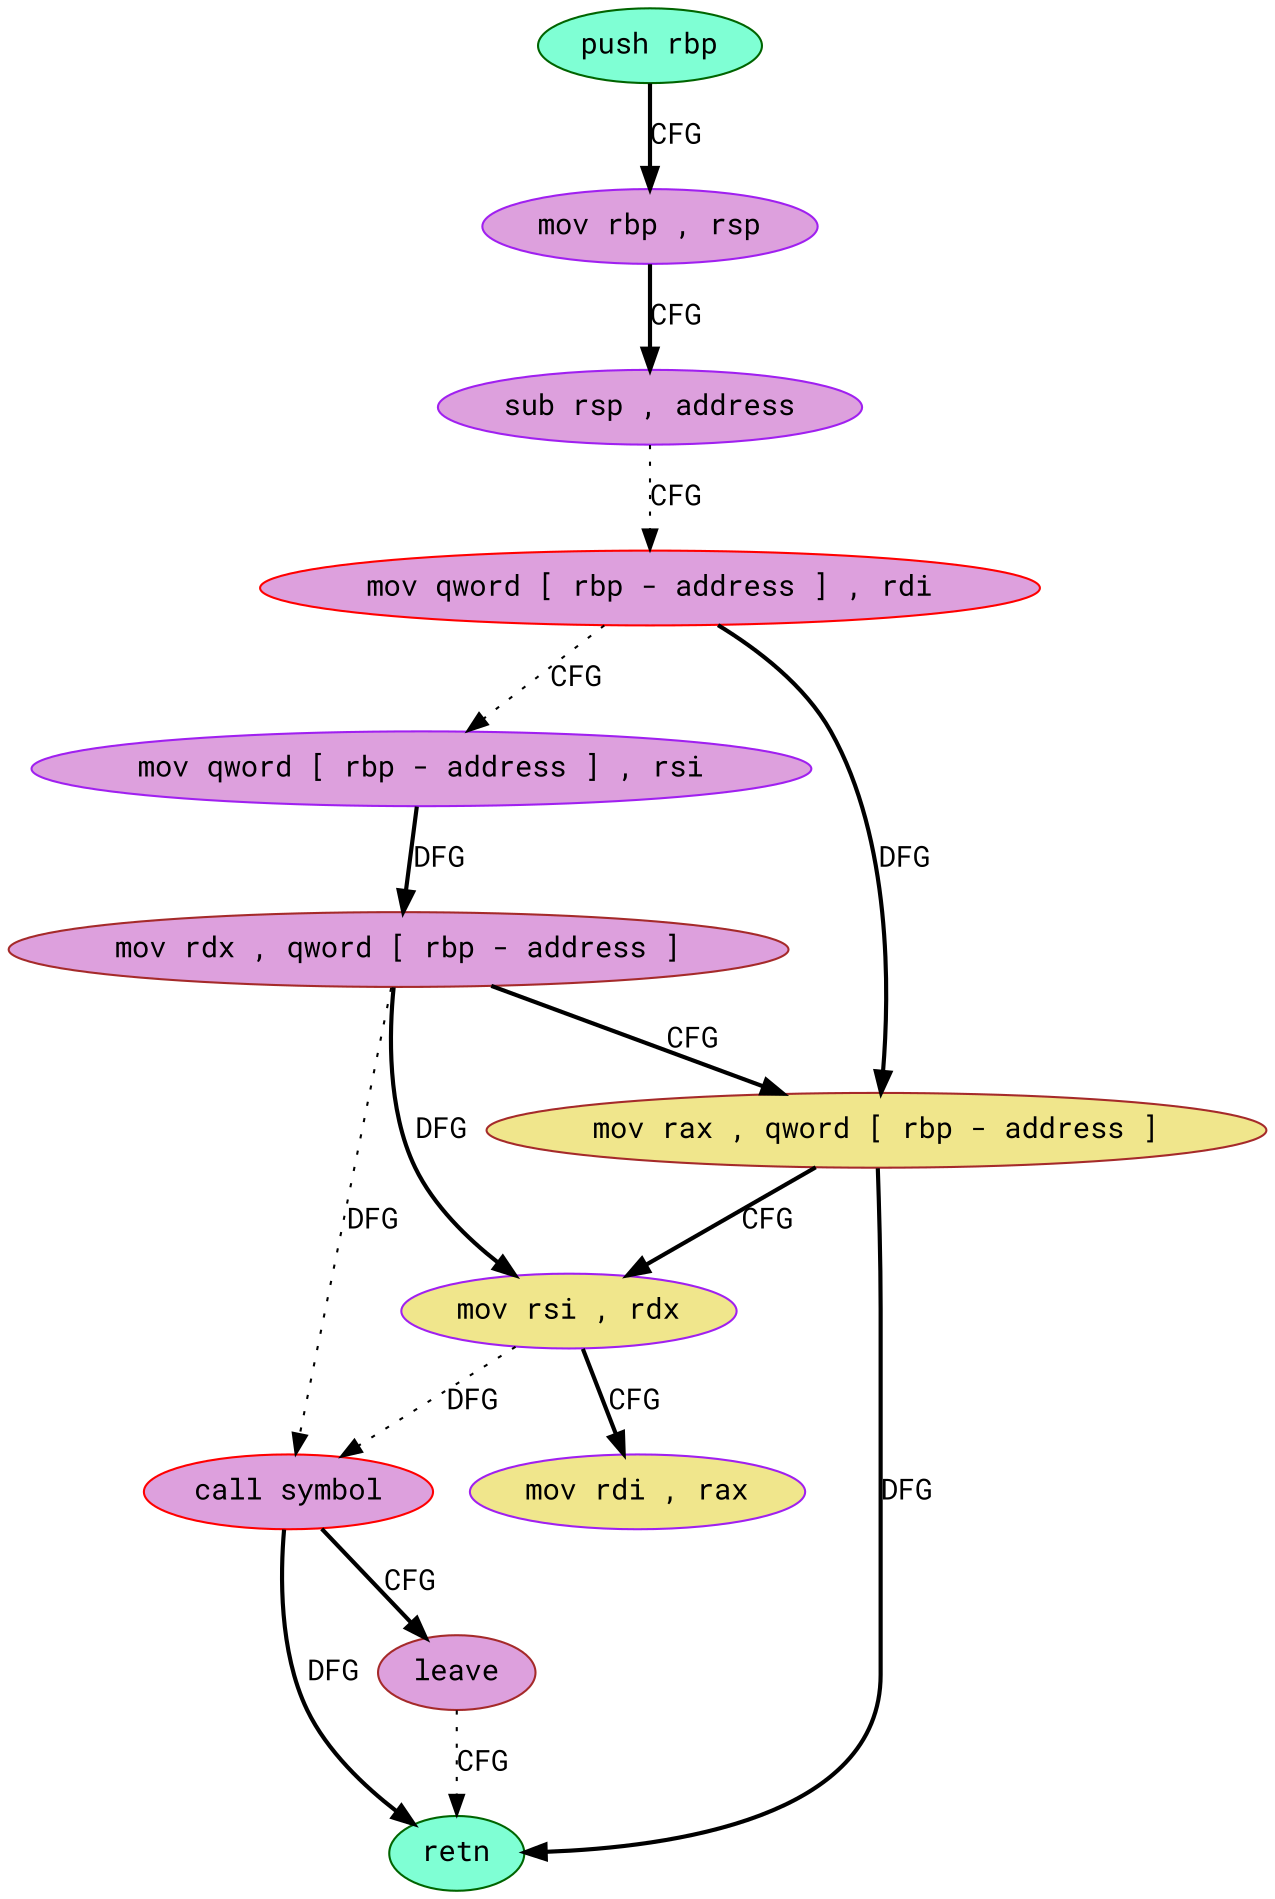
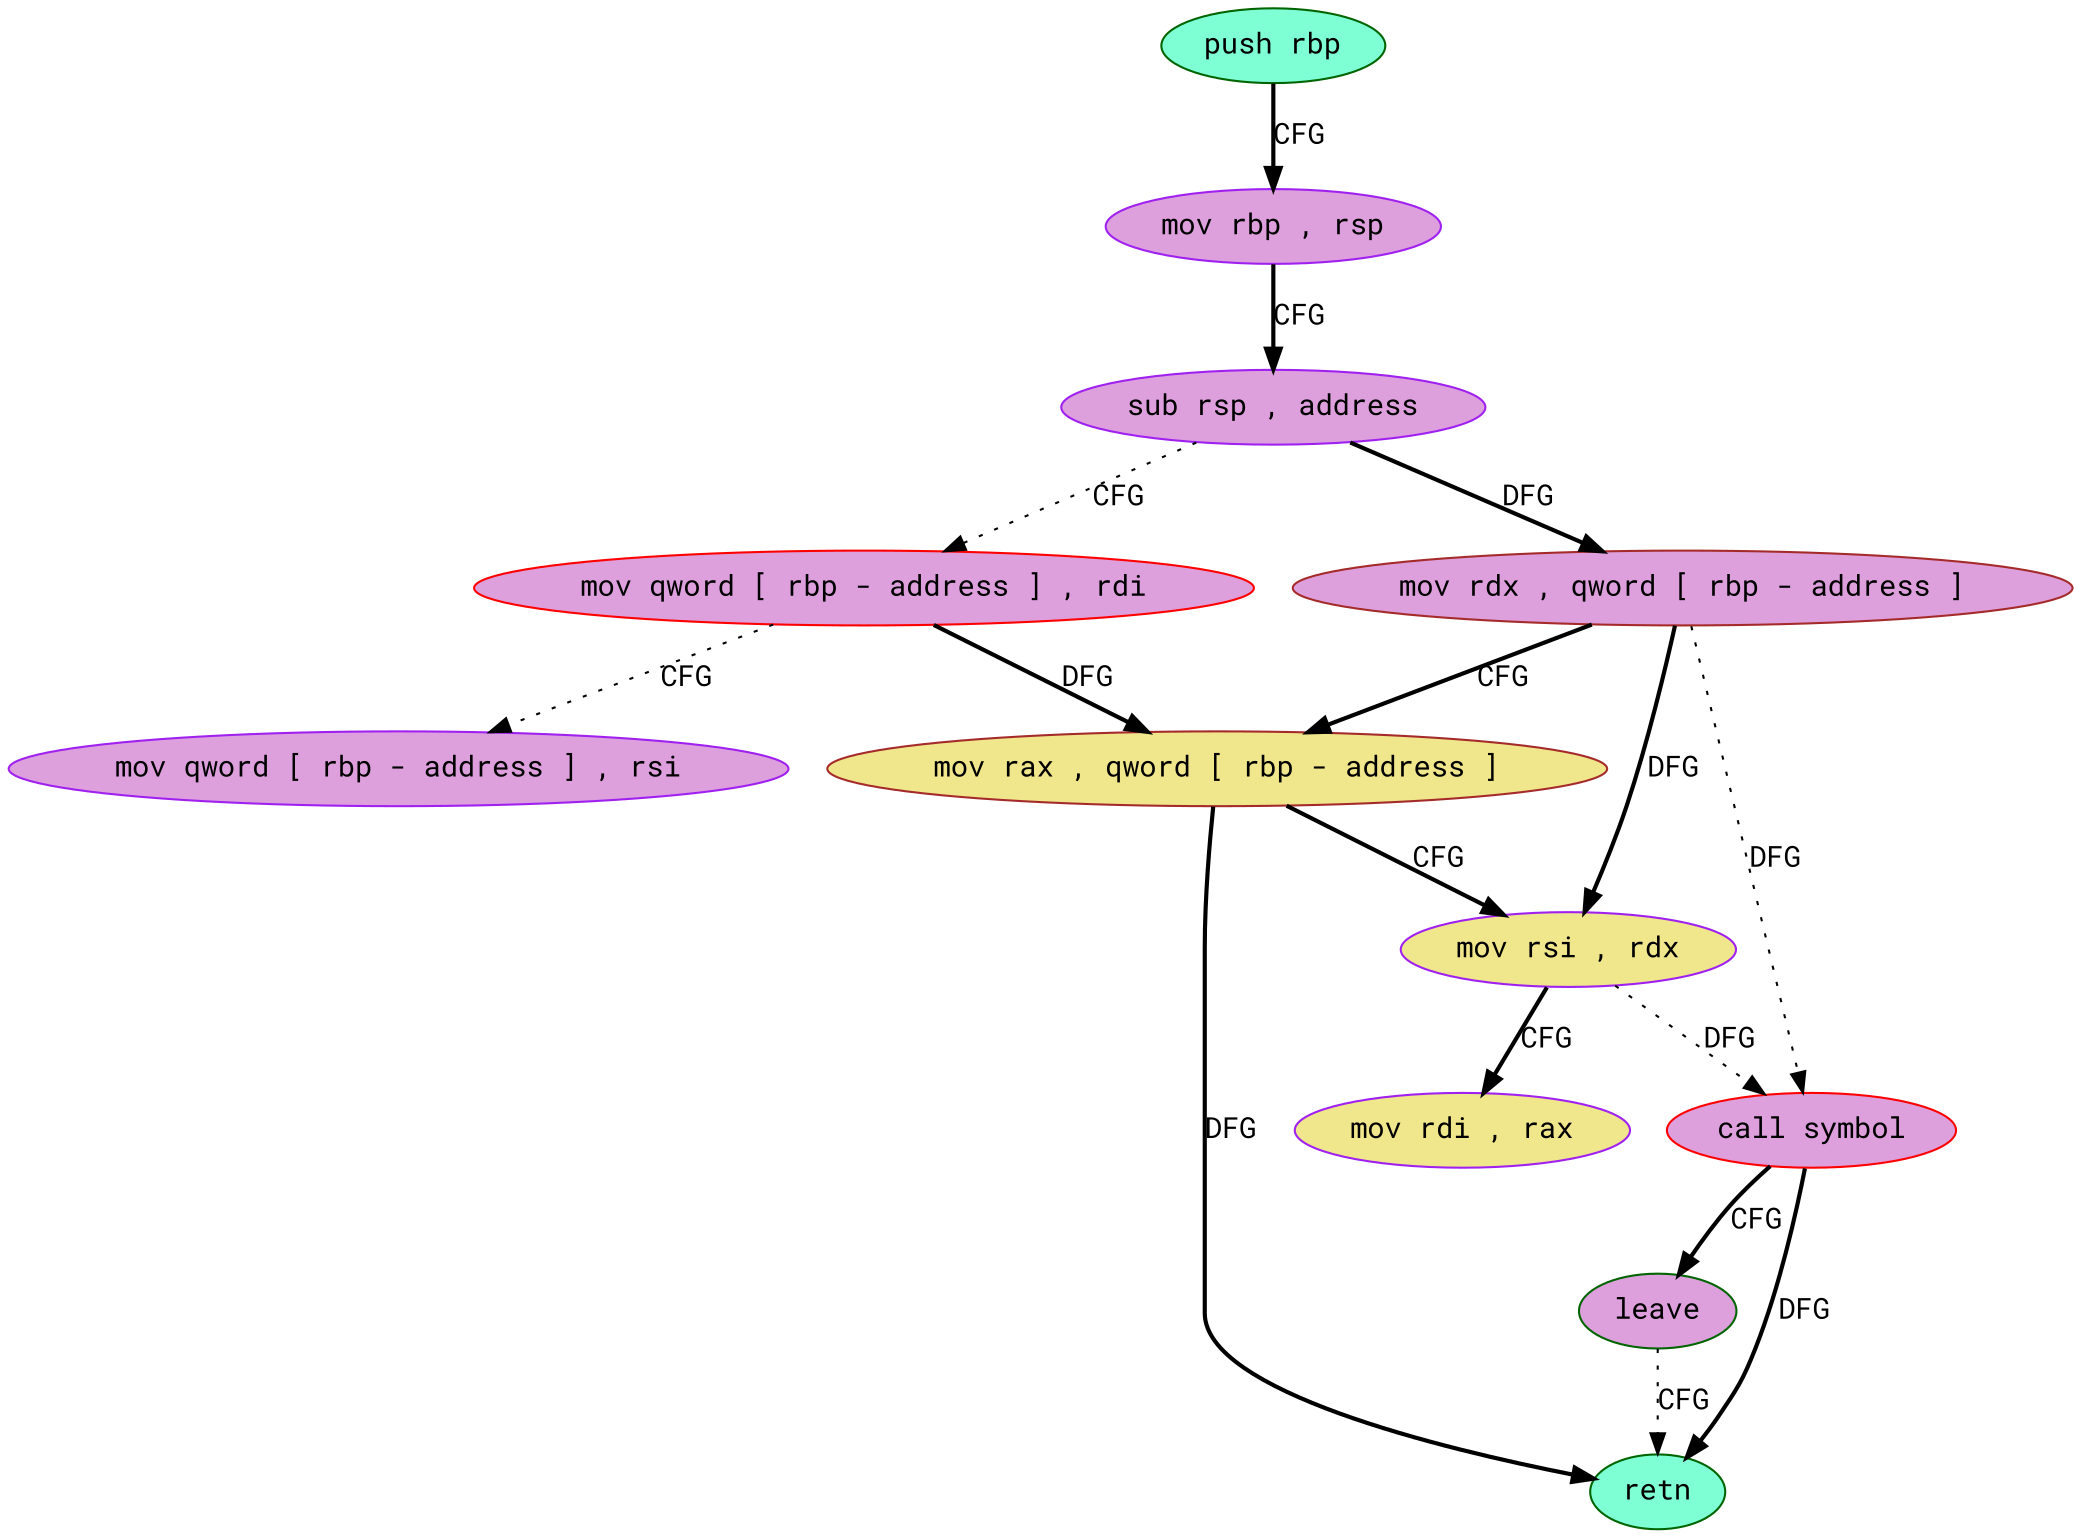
(411, 849) -> (1467, 493)
(457, 1673) -> (1658, 1311)
